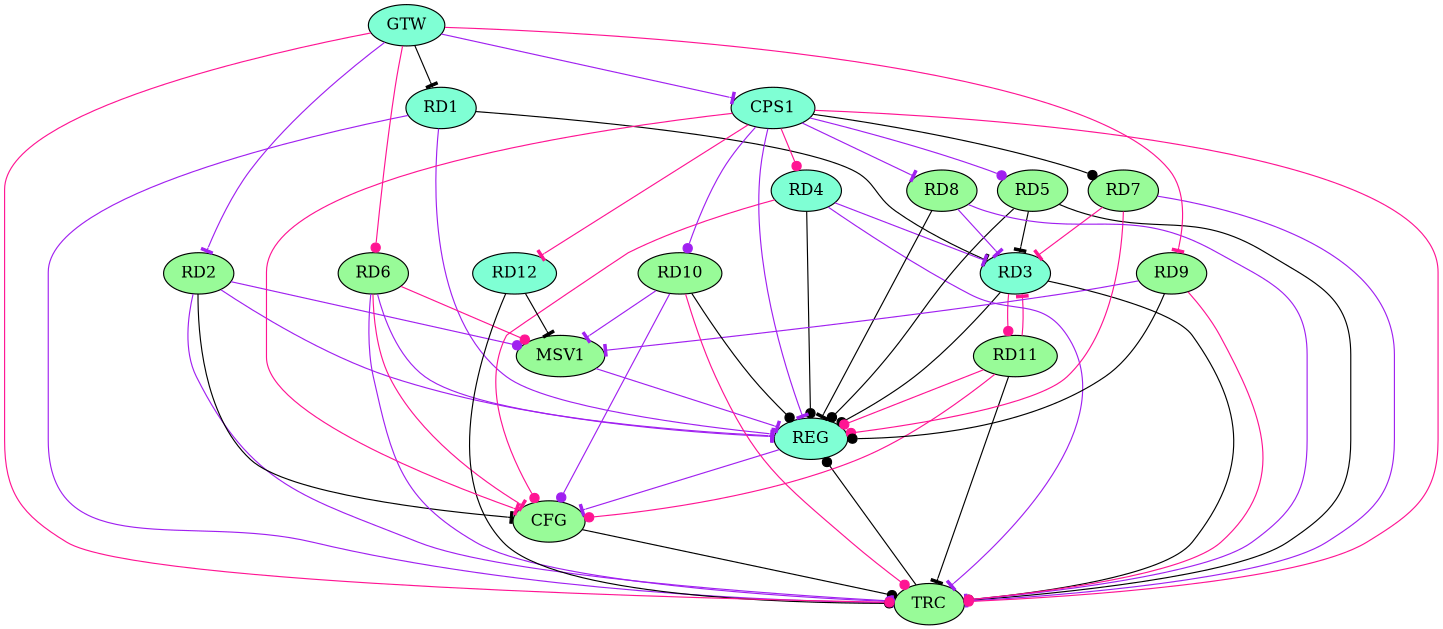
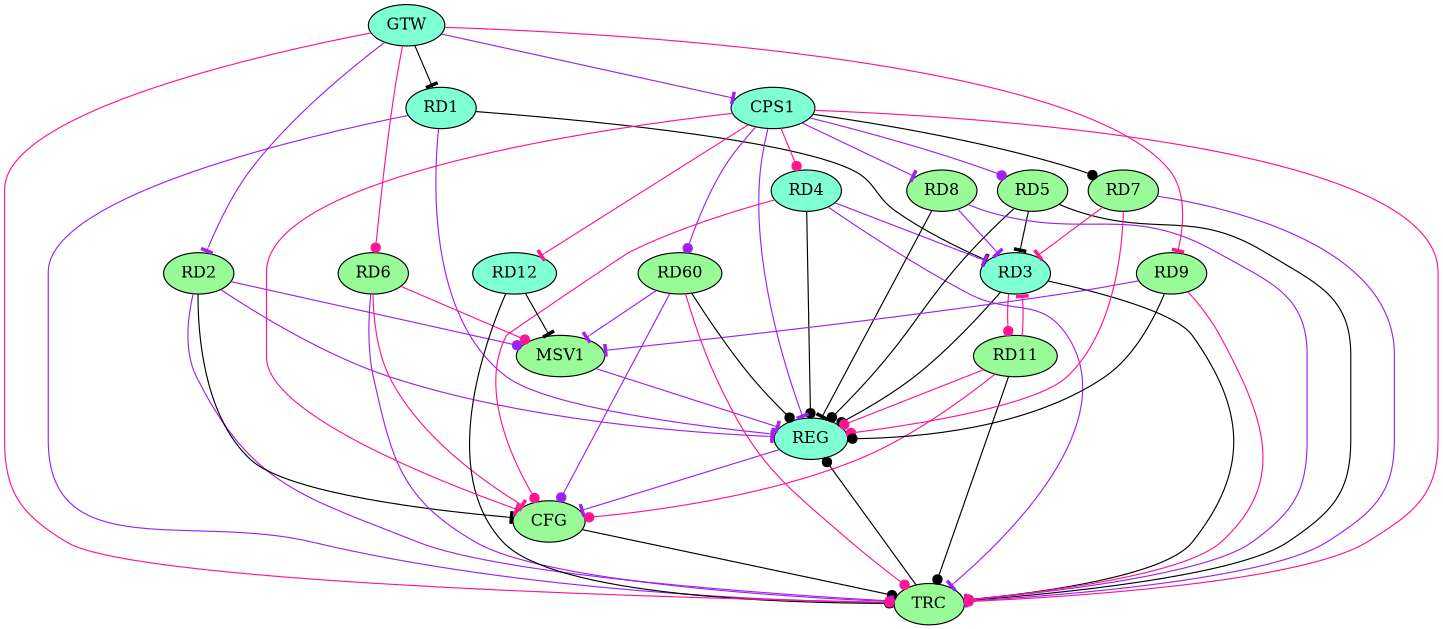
(680, 273) -> (680, 273)
(438, 384) -> none
(973, 477) -> (973, 477)
